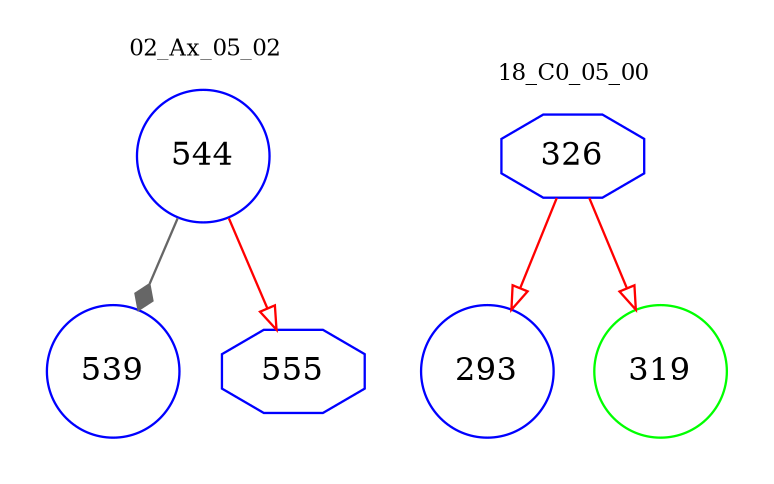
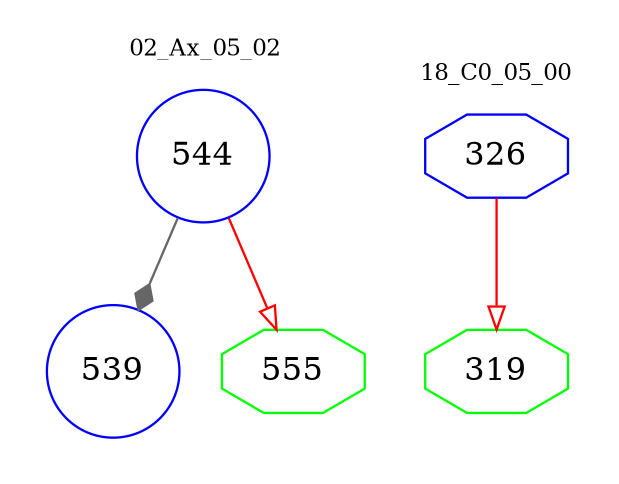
(293, 371) -> (293, 371)
(487, 371) -> none
(661, 371) -> (497, 371)
